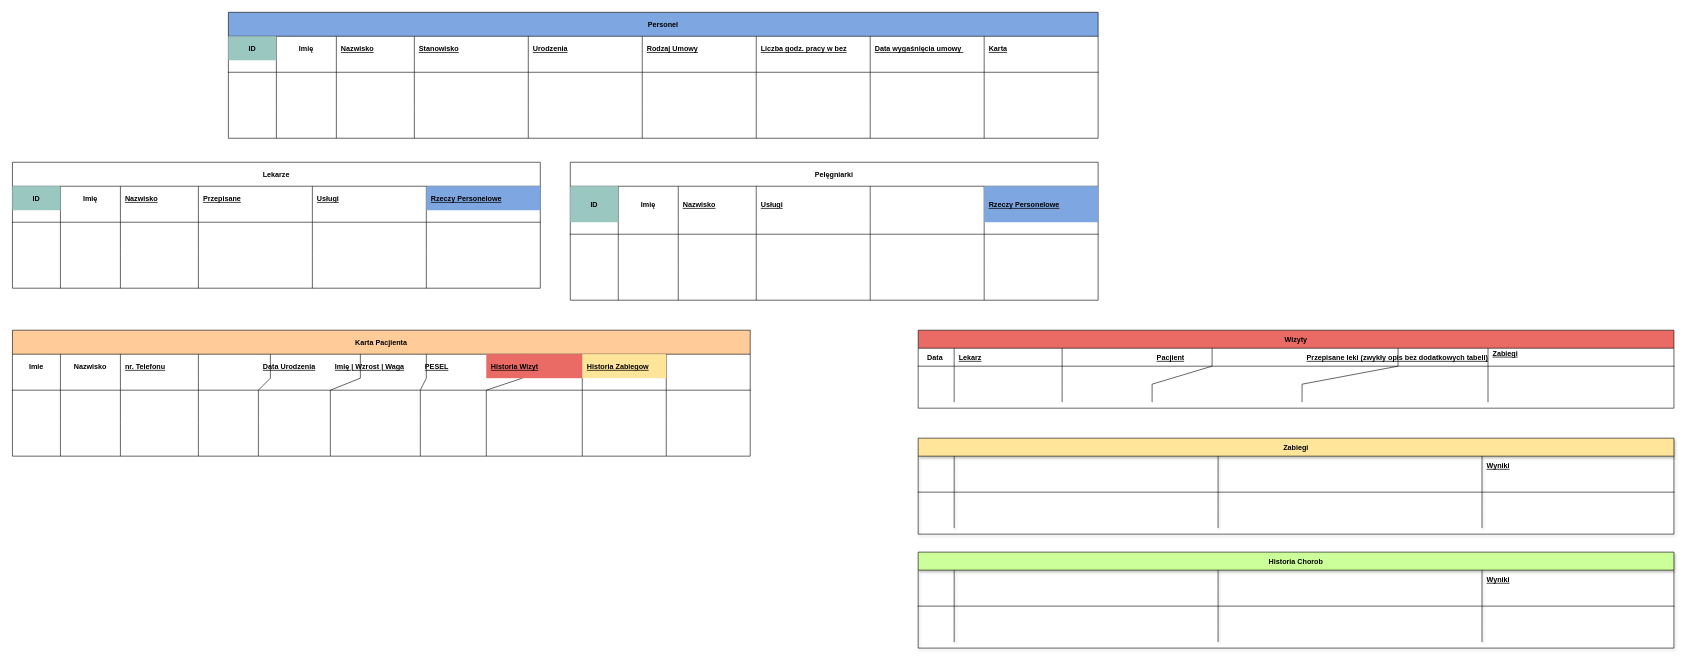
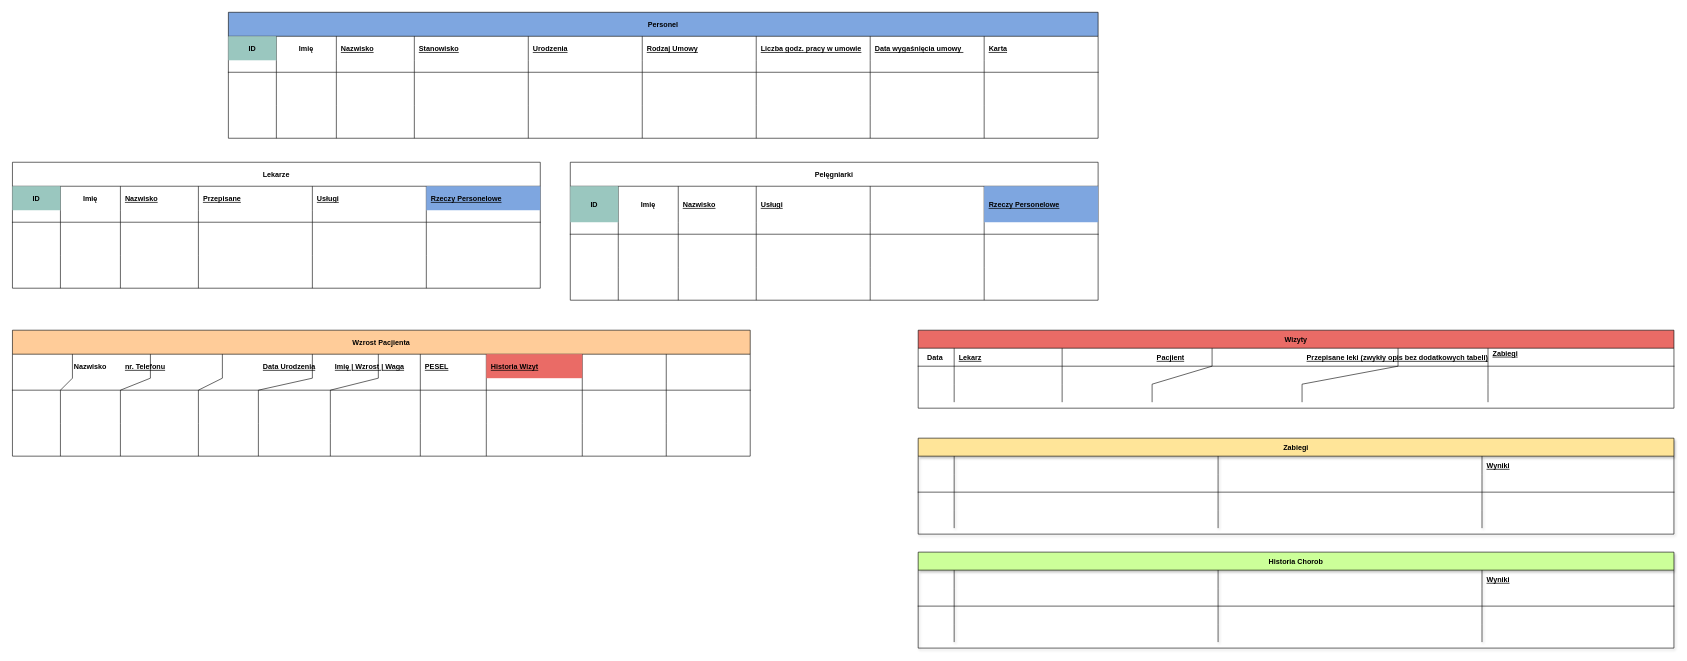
(804, 49) -> (809, 49)
(381, 343) -> (381, 343)
(36, 366) -> none
(624, 366) -> none
